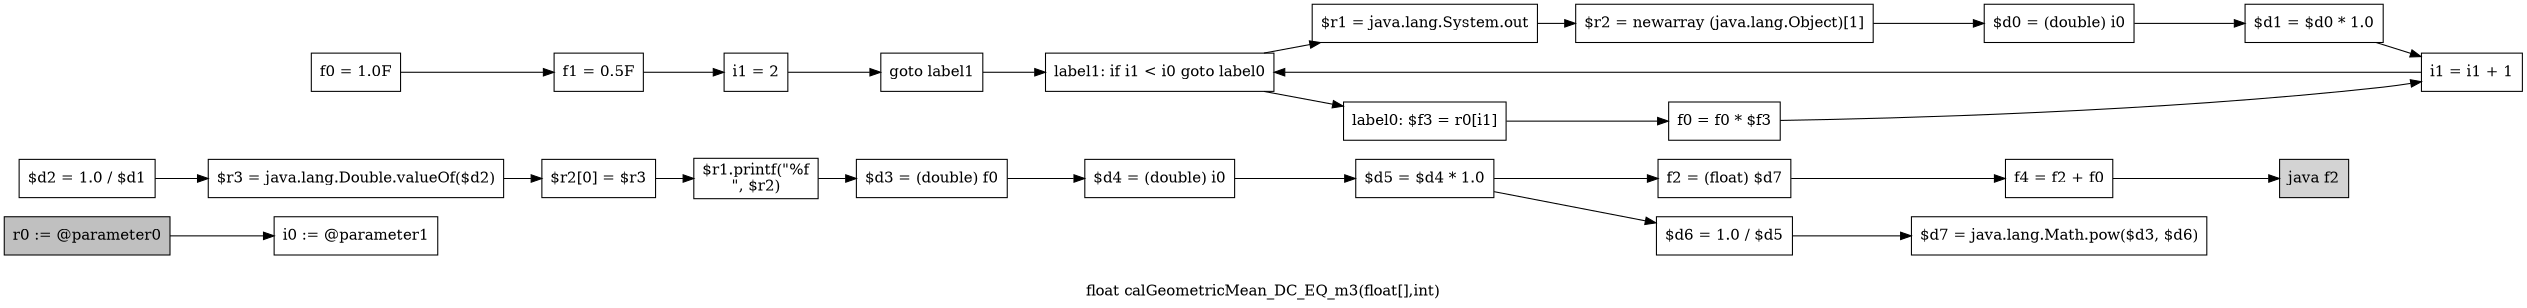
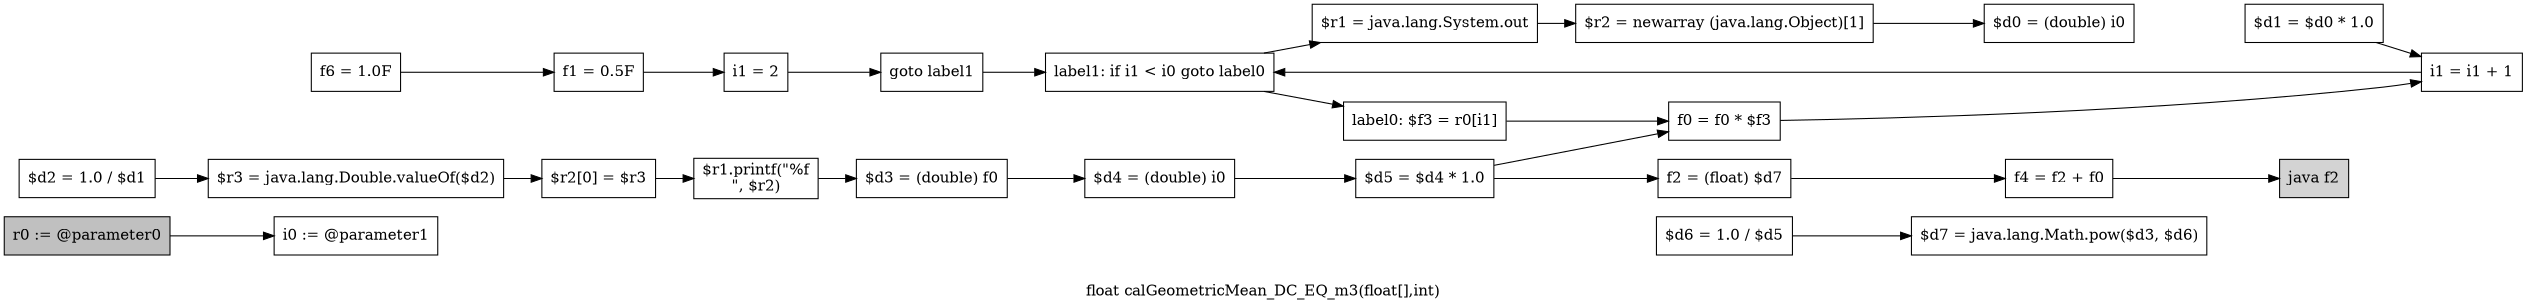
(2184, 23) -> none
(356, 72) -> (356, 72)
(1570, 206) -> (1576, 150)
